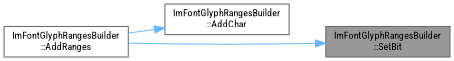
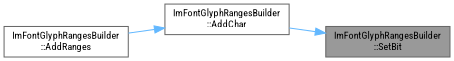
(222, 44) -> (302, 30)
